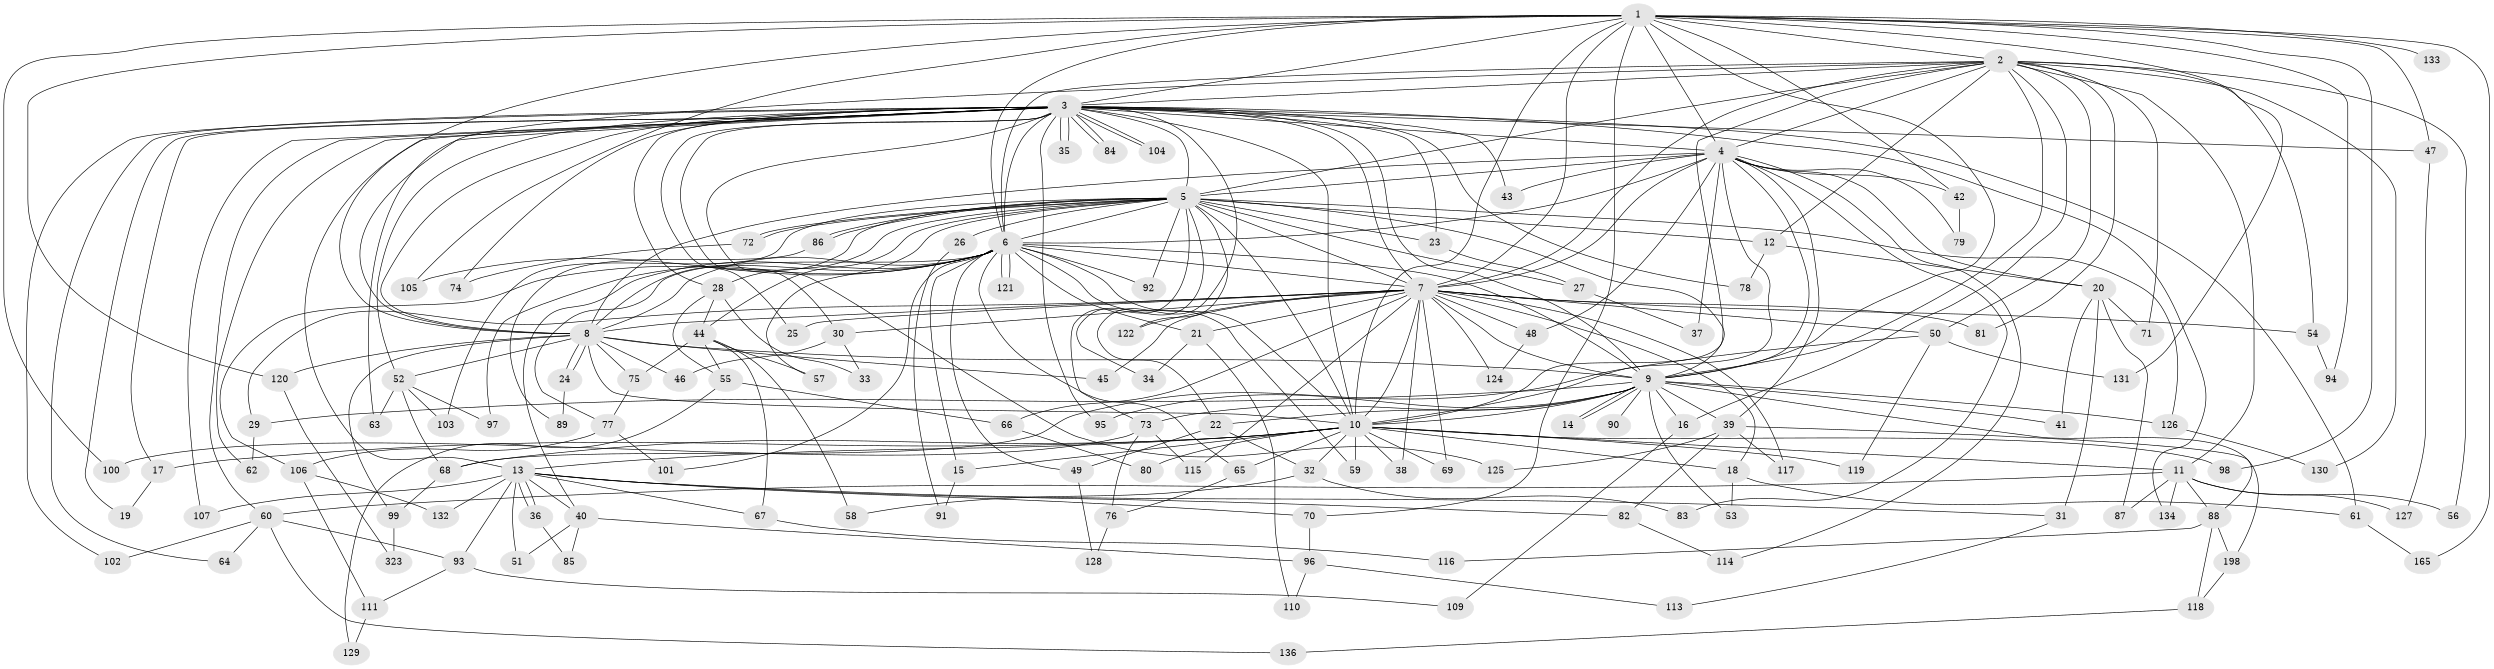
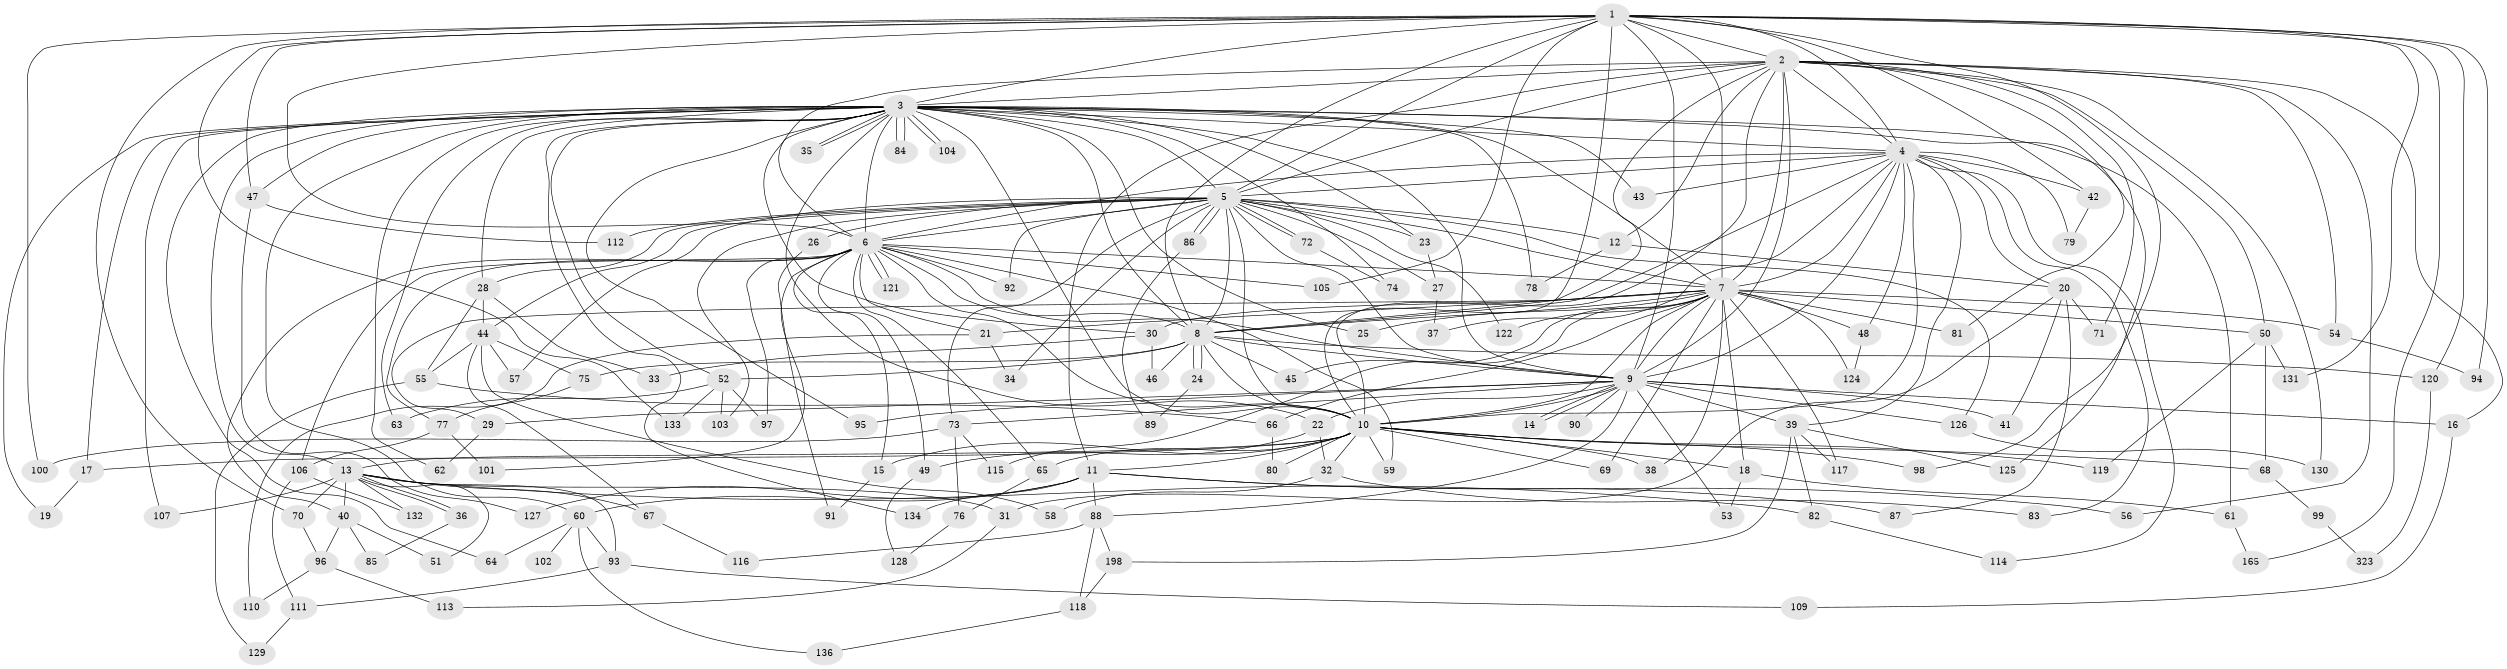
none -> (1415, 101)
(135, 139) -> none
none -> (616, 243)
(395, 360) -> none
(417, 428) -> (701, 400)
